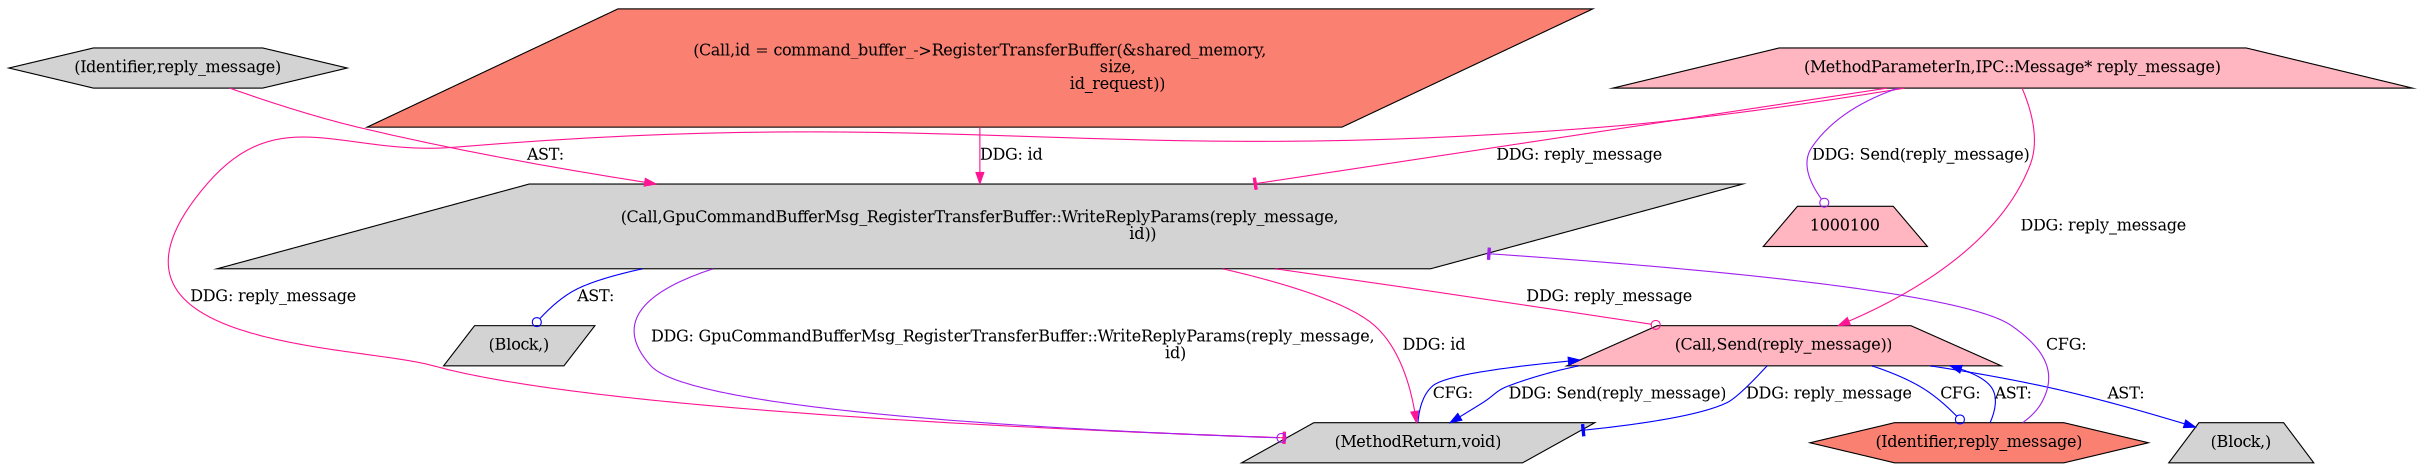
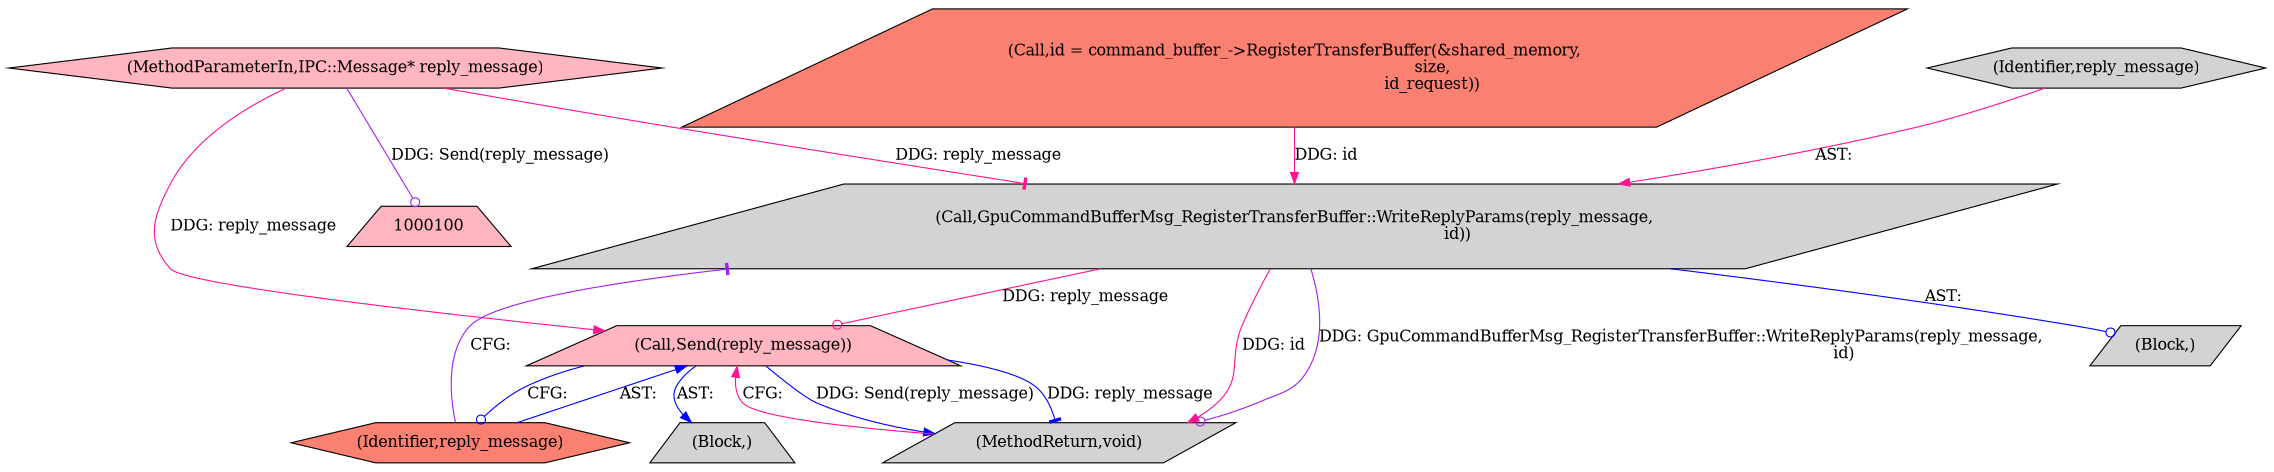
(2013, 68) -> (335, 68)
(503, 144) -> none
(1480, 372) -> (823, 423)
